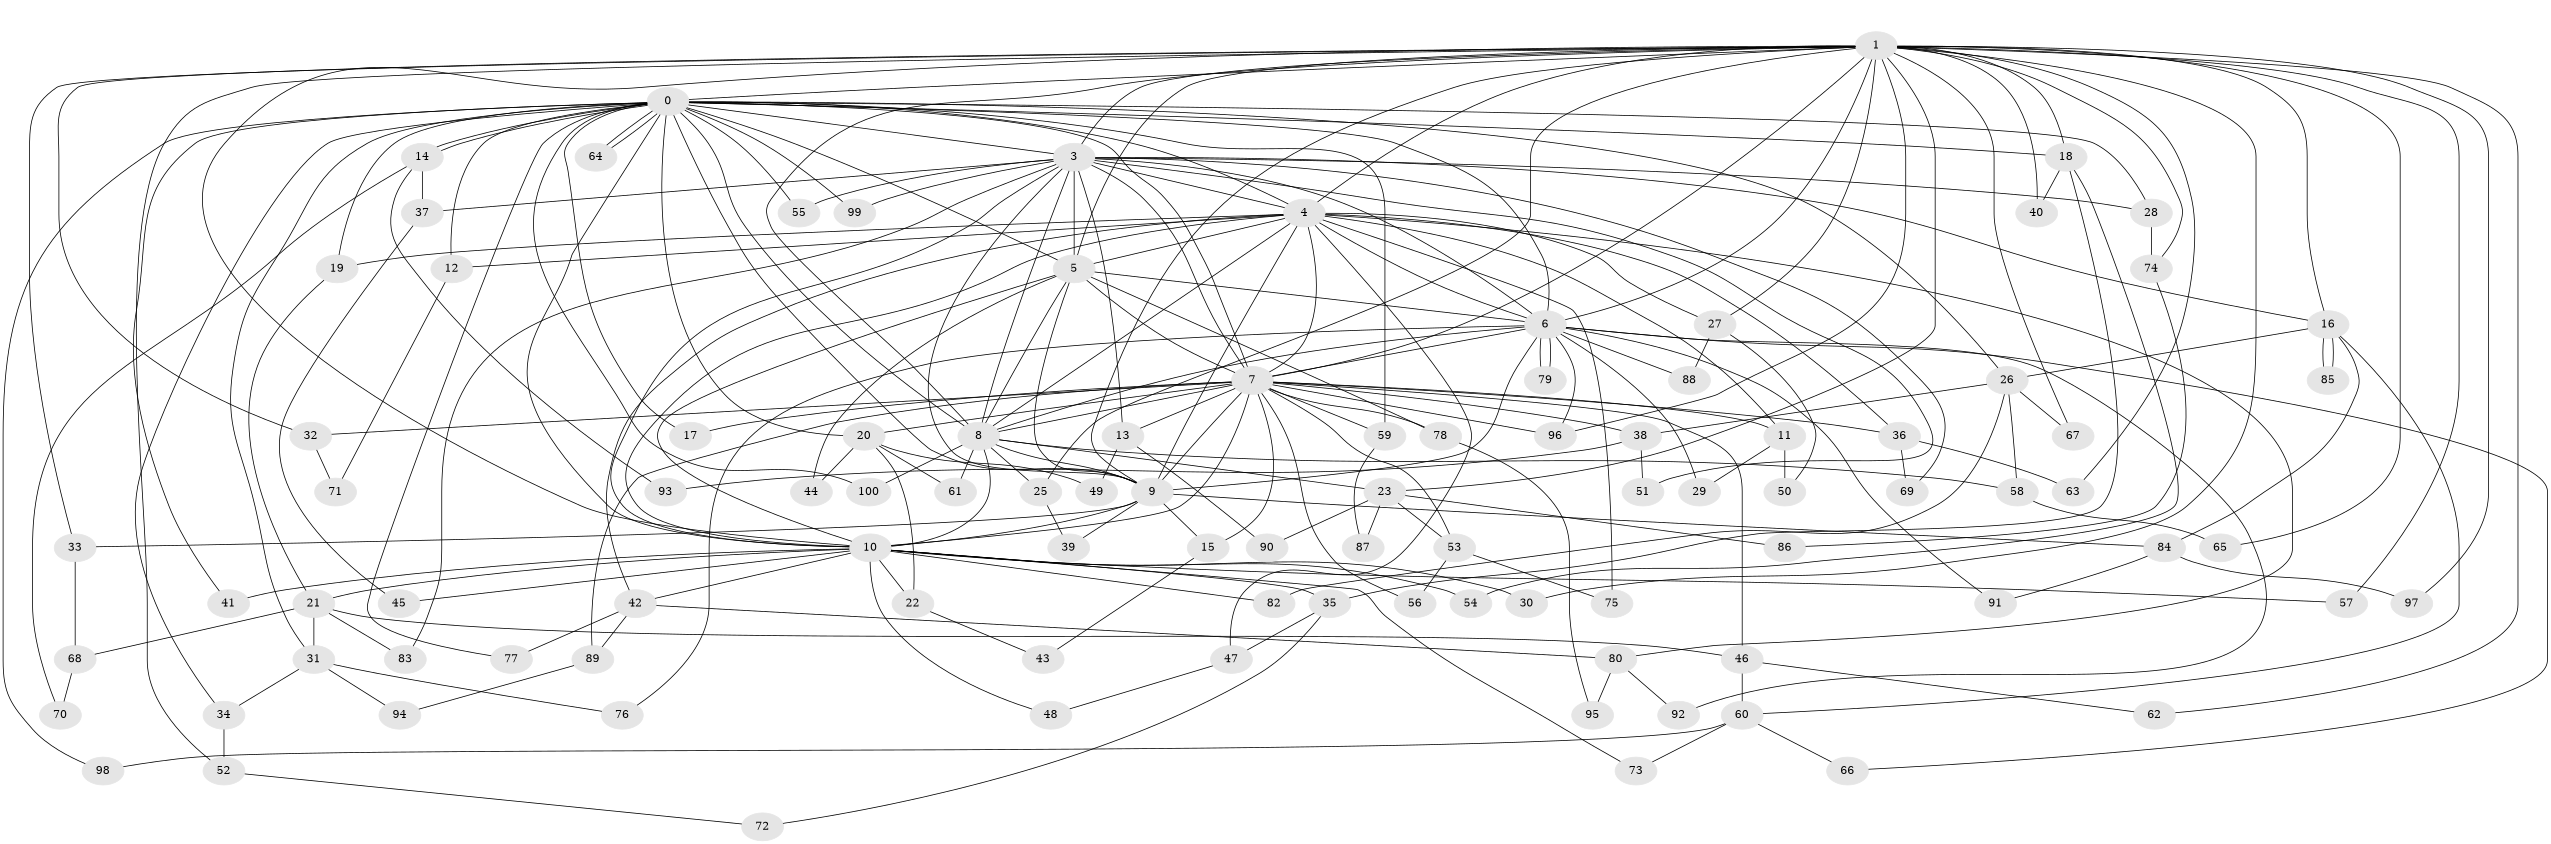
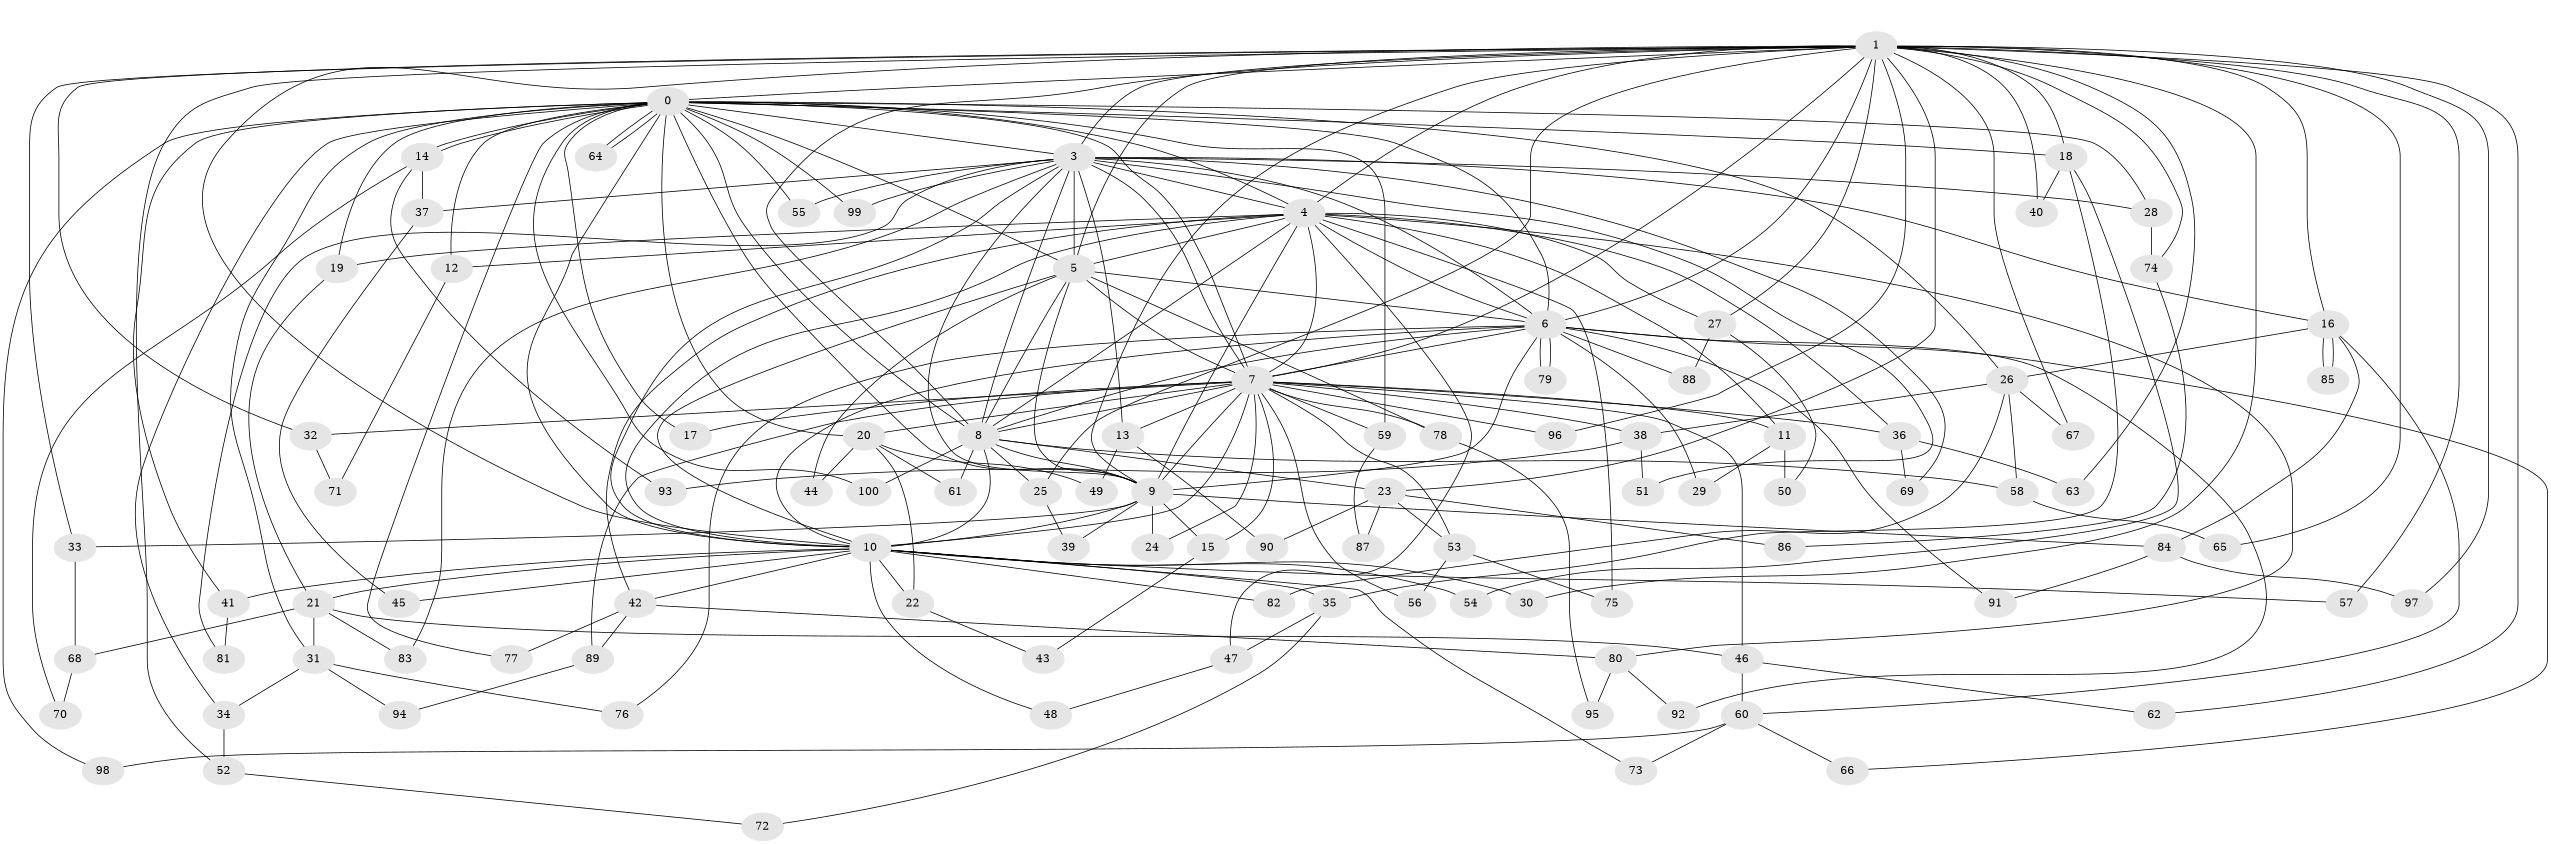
(1575, 379) -> (1103, 360)
none -> (1152, 548)
none -> (224, 659)
